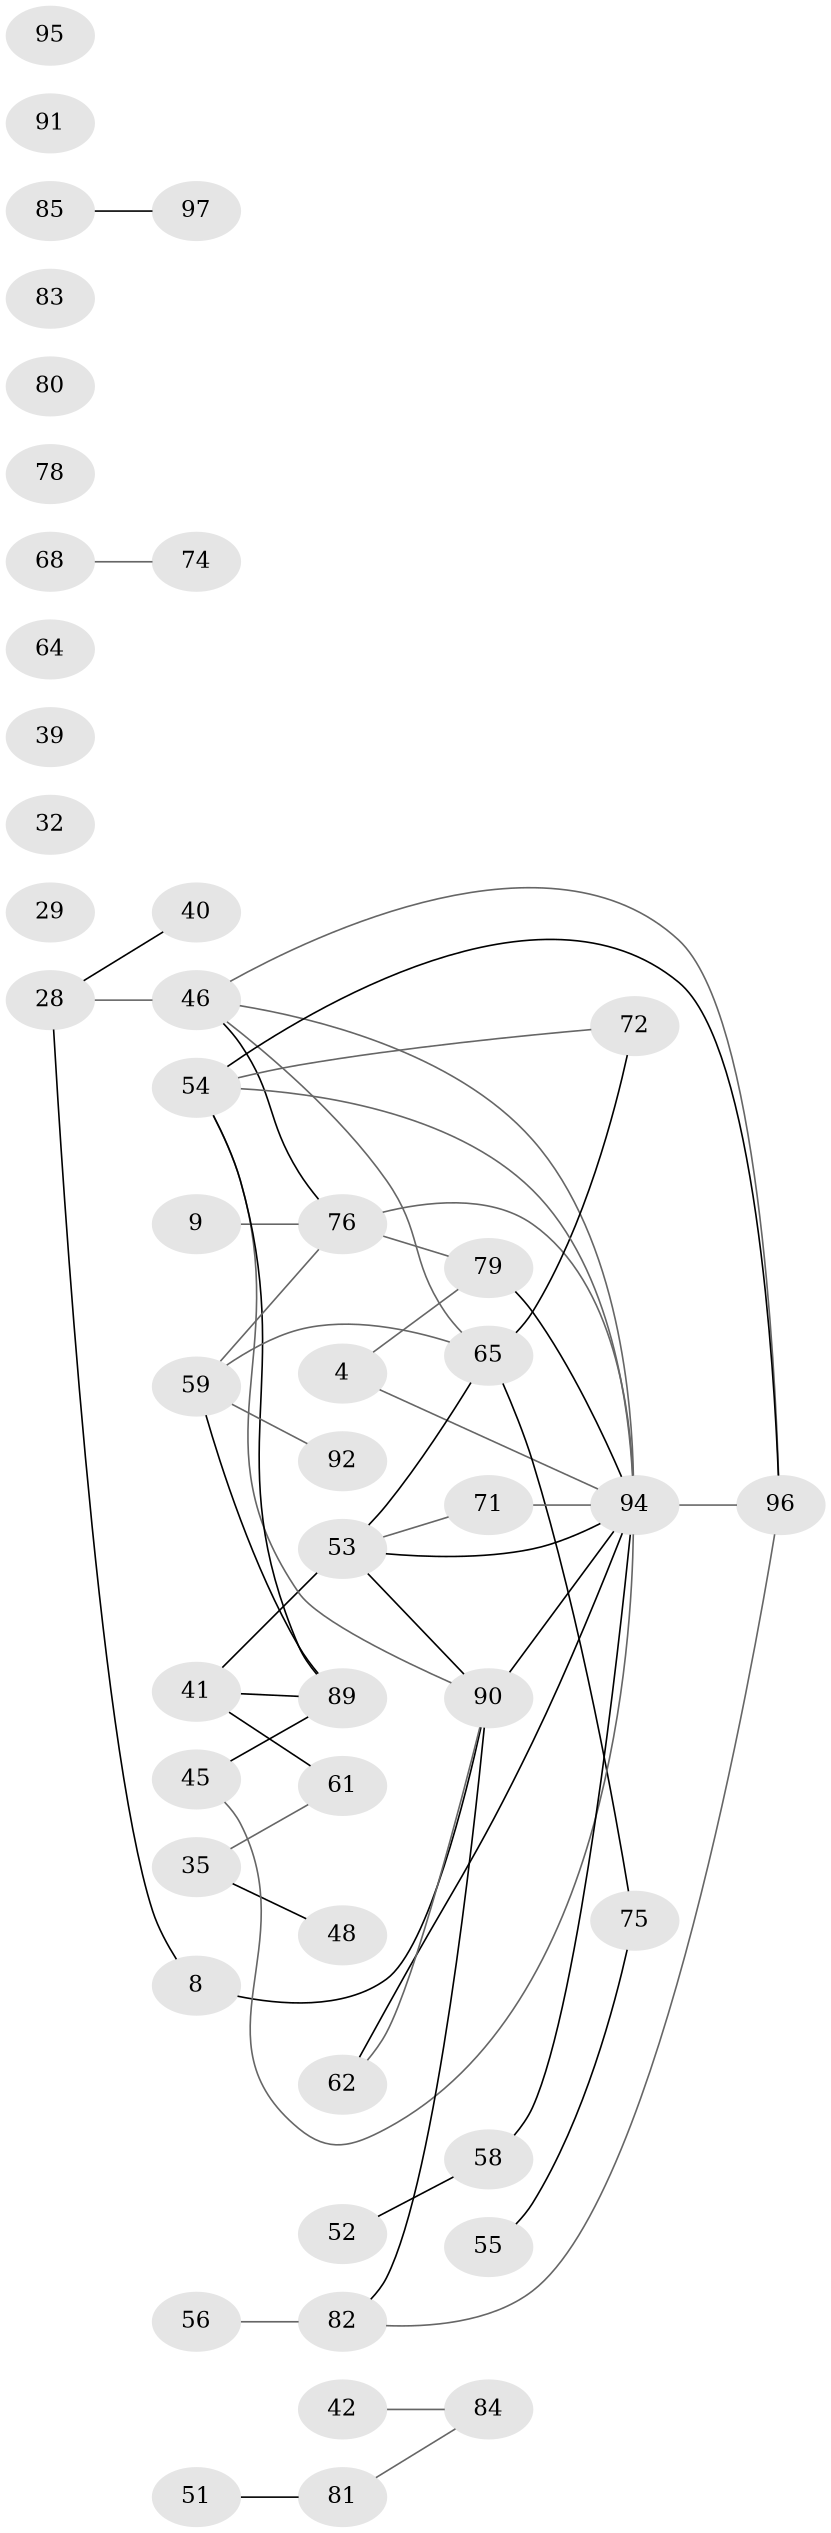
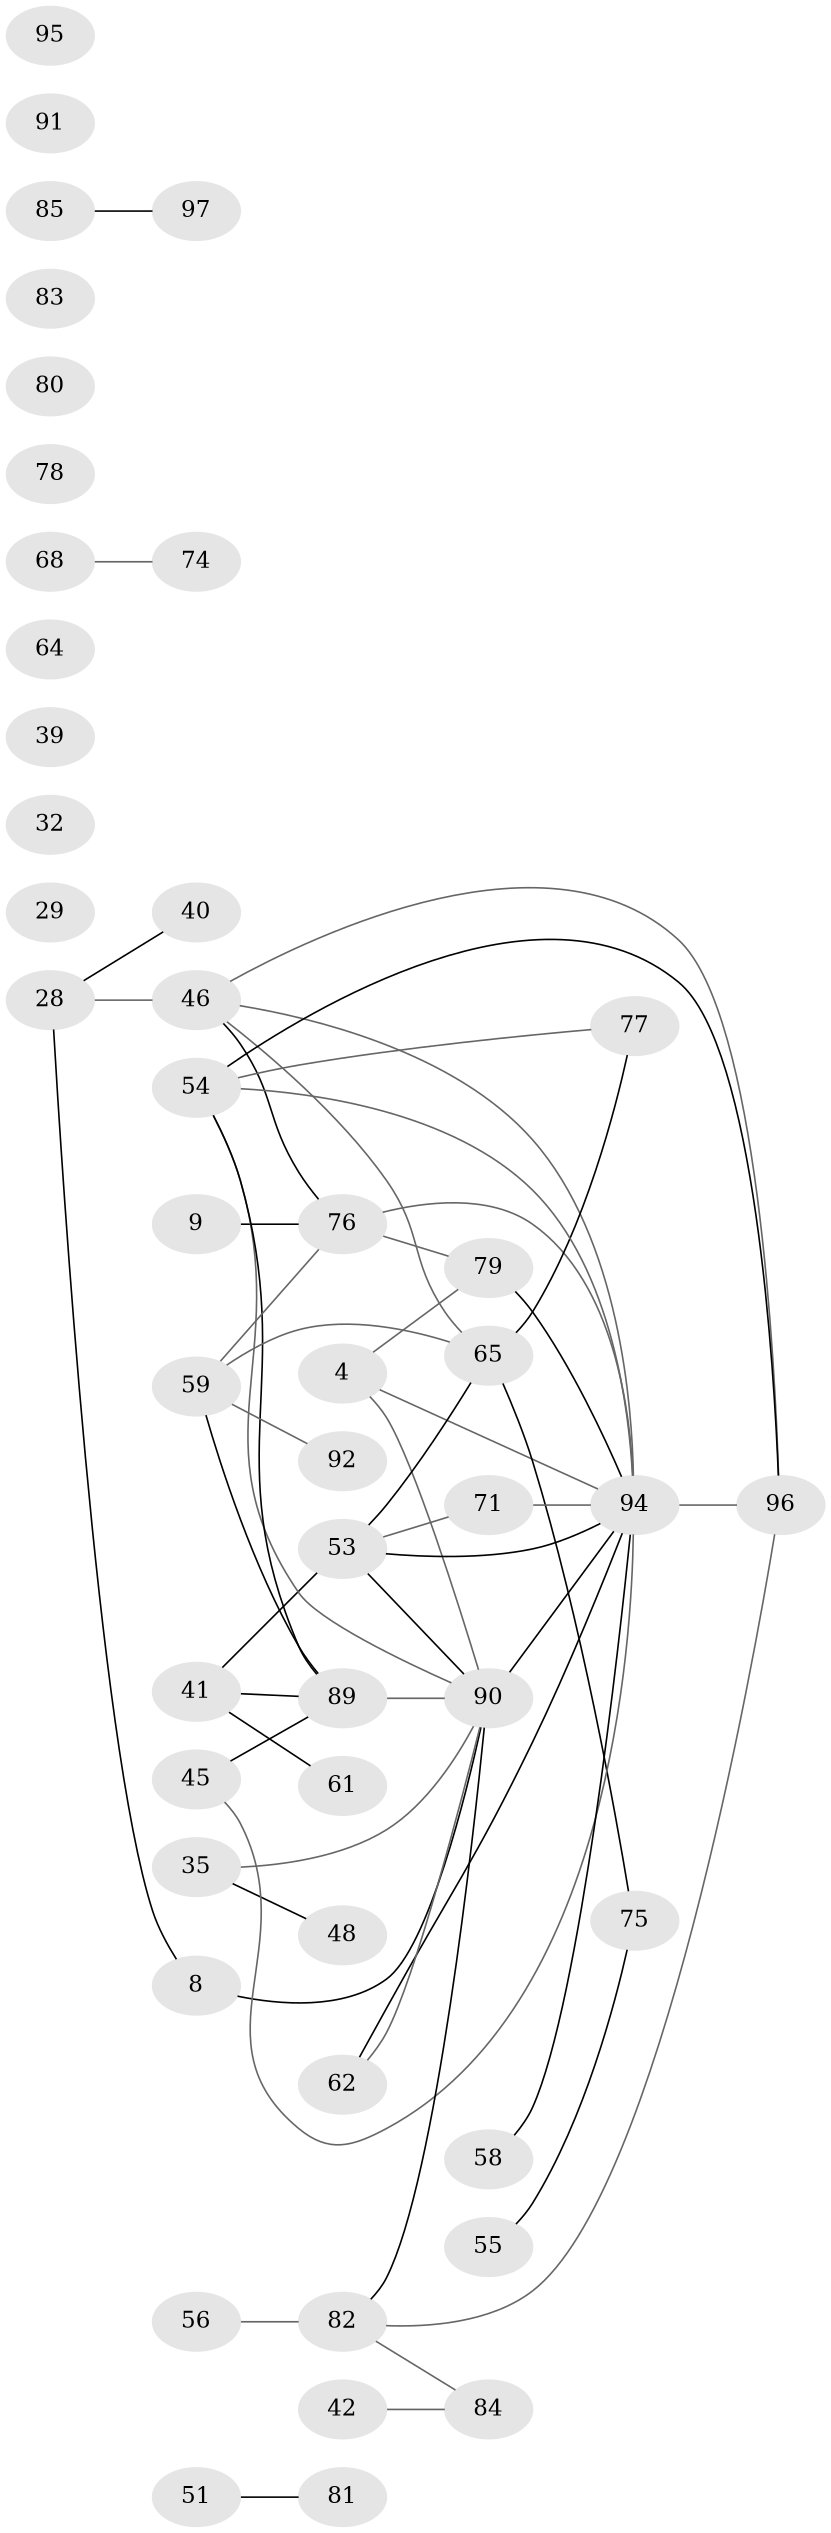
(635, 1026) -> (635, 1026)
(270, 1224) -> (270, 1224)
none -> (435, 1536)
none -> (416, 1698)
(269, 1827) -> (380, 1833)
(343, 2234) -> none
(416, 2453) -> (416, 2366)
